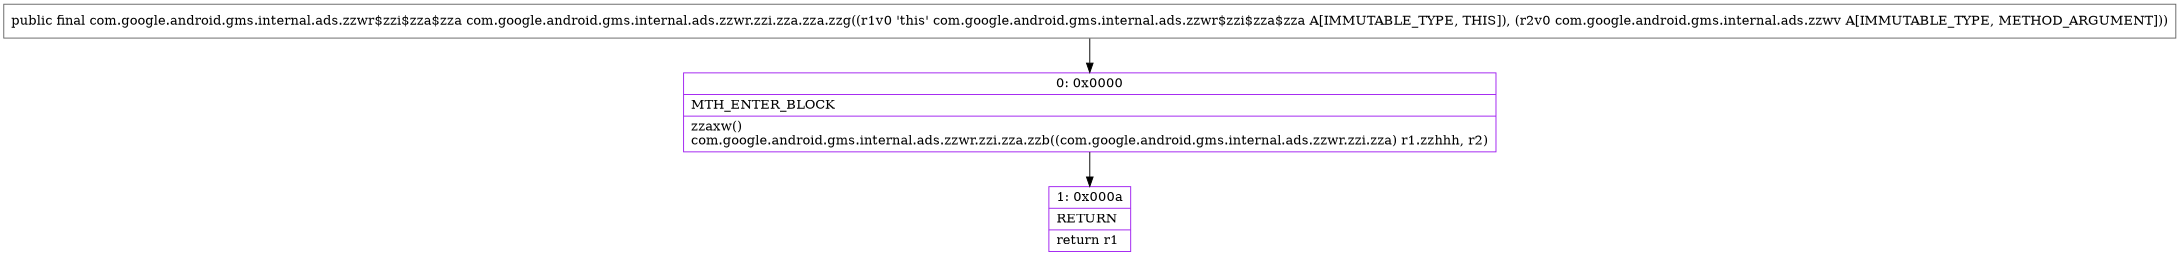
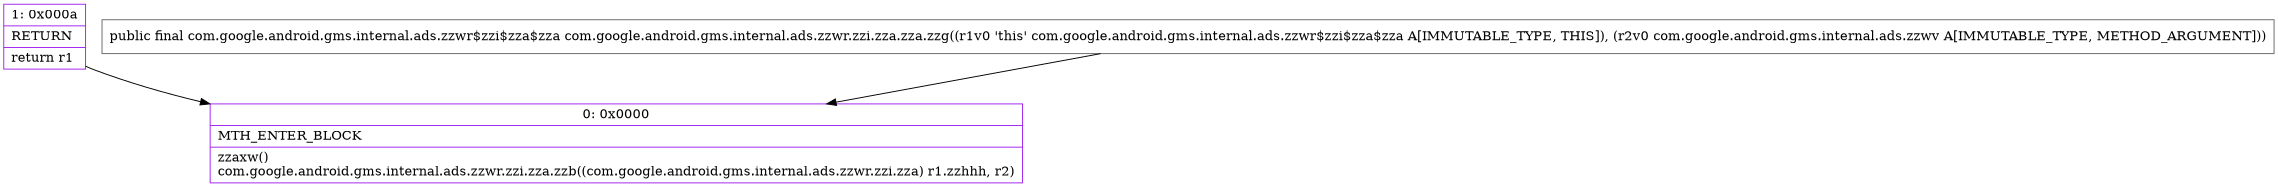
(1090, 165) -> (142, 86)
